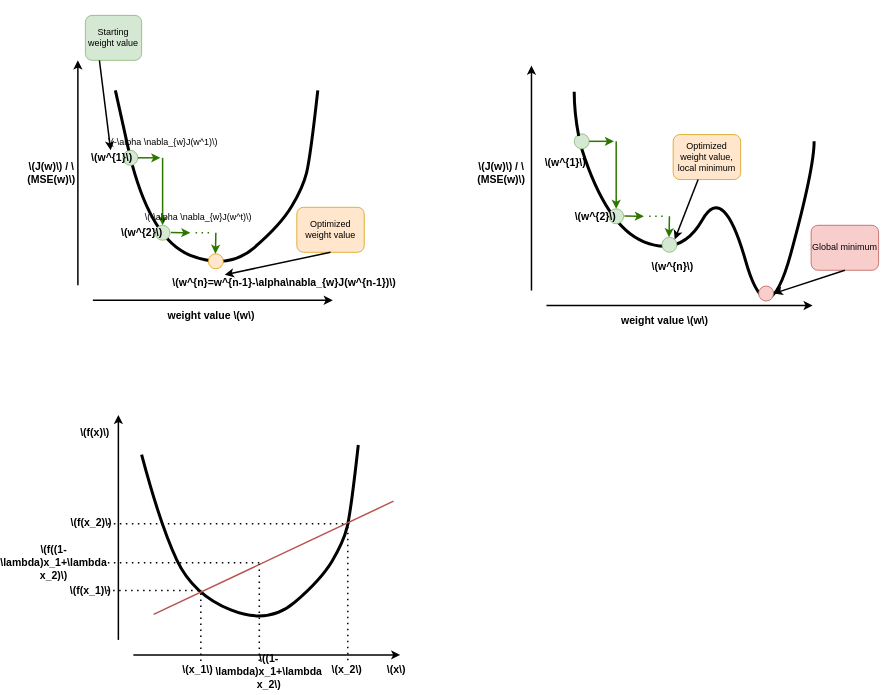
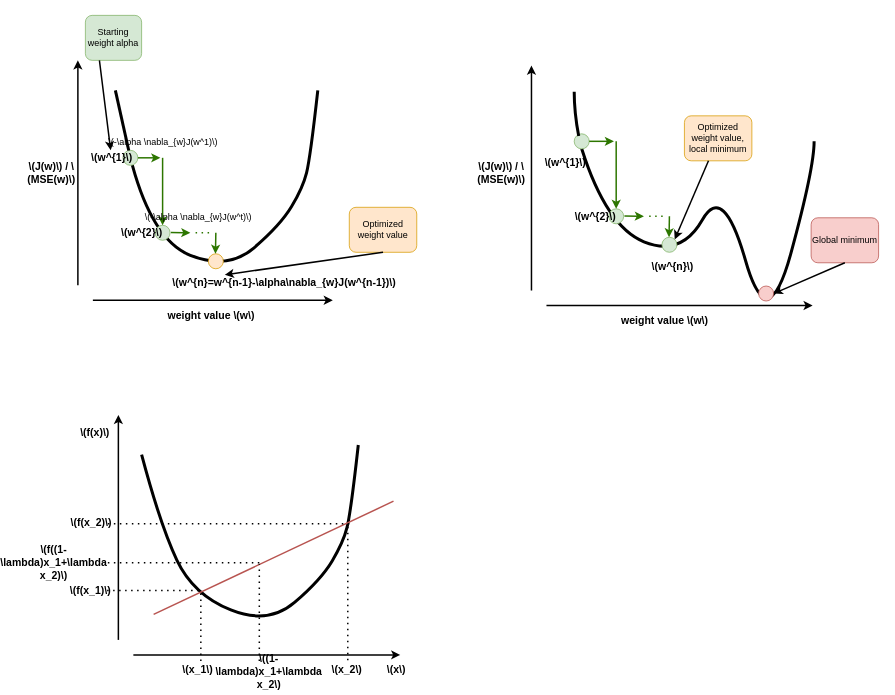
(113, 38) -> (113, 38)
(707, 157) -> (718, 138)
(330, 230) -> (383, 230)
(845, 248) -> (845, 240)
